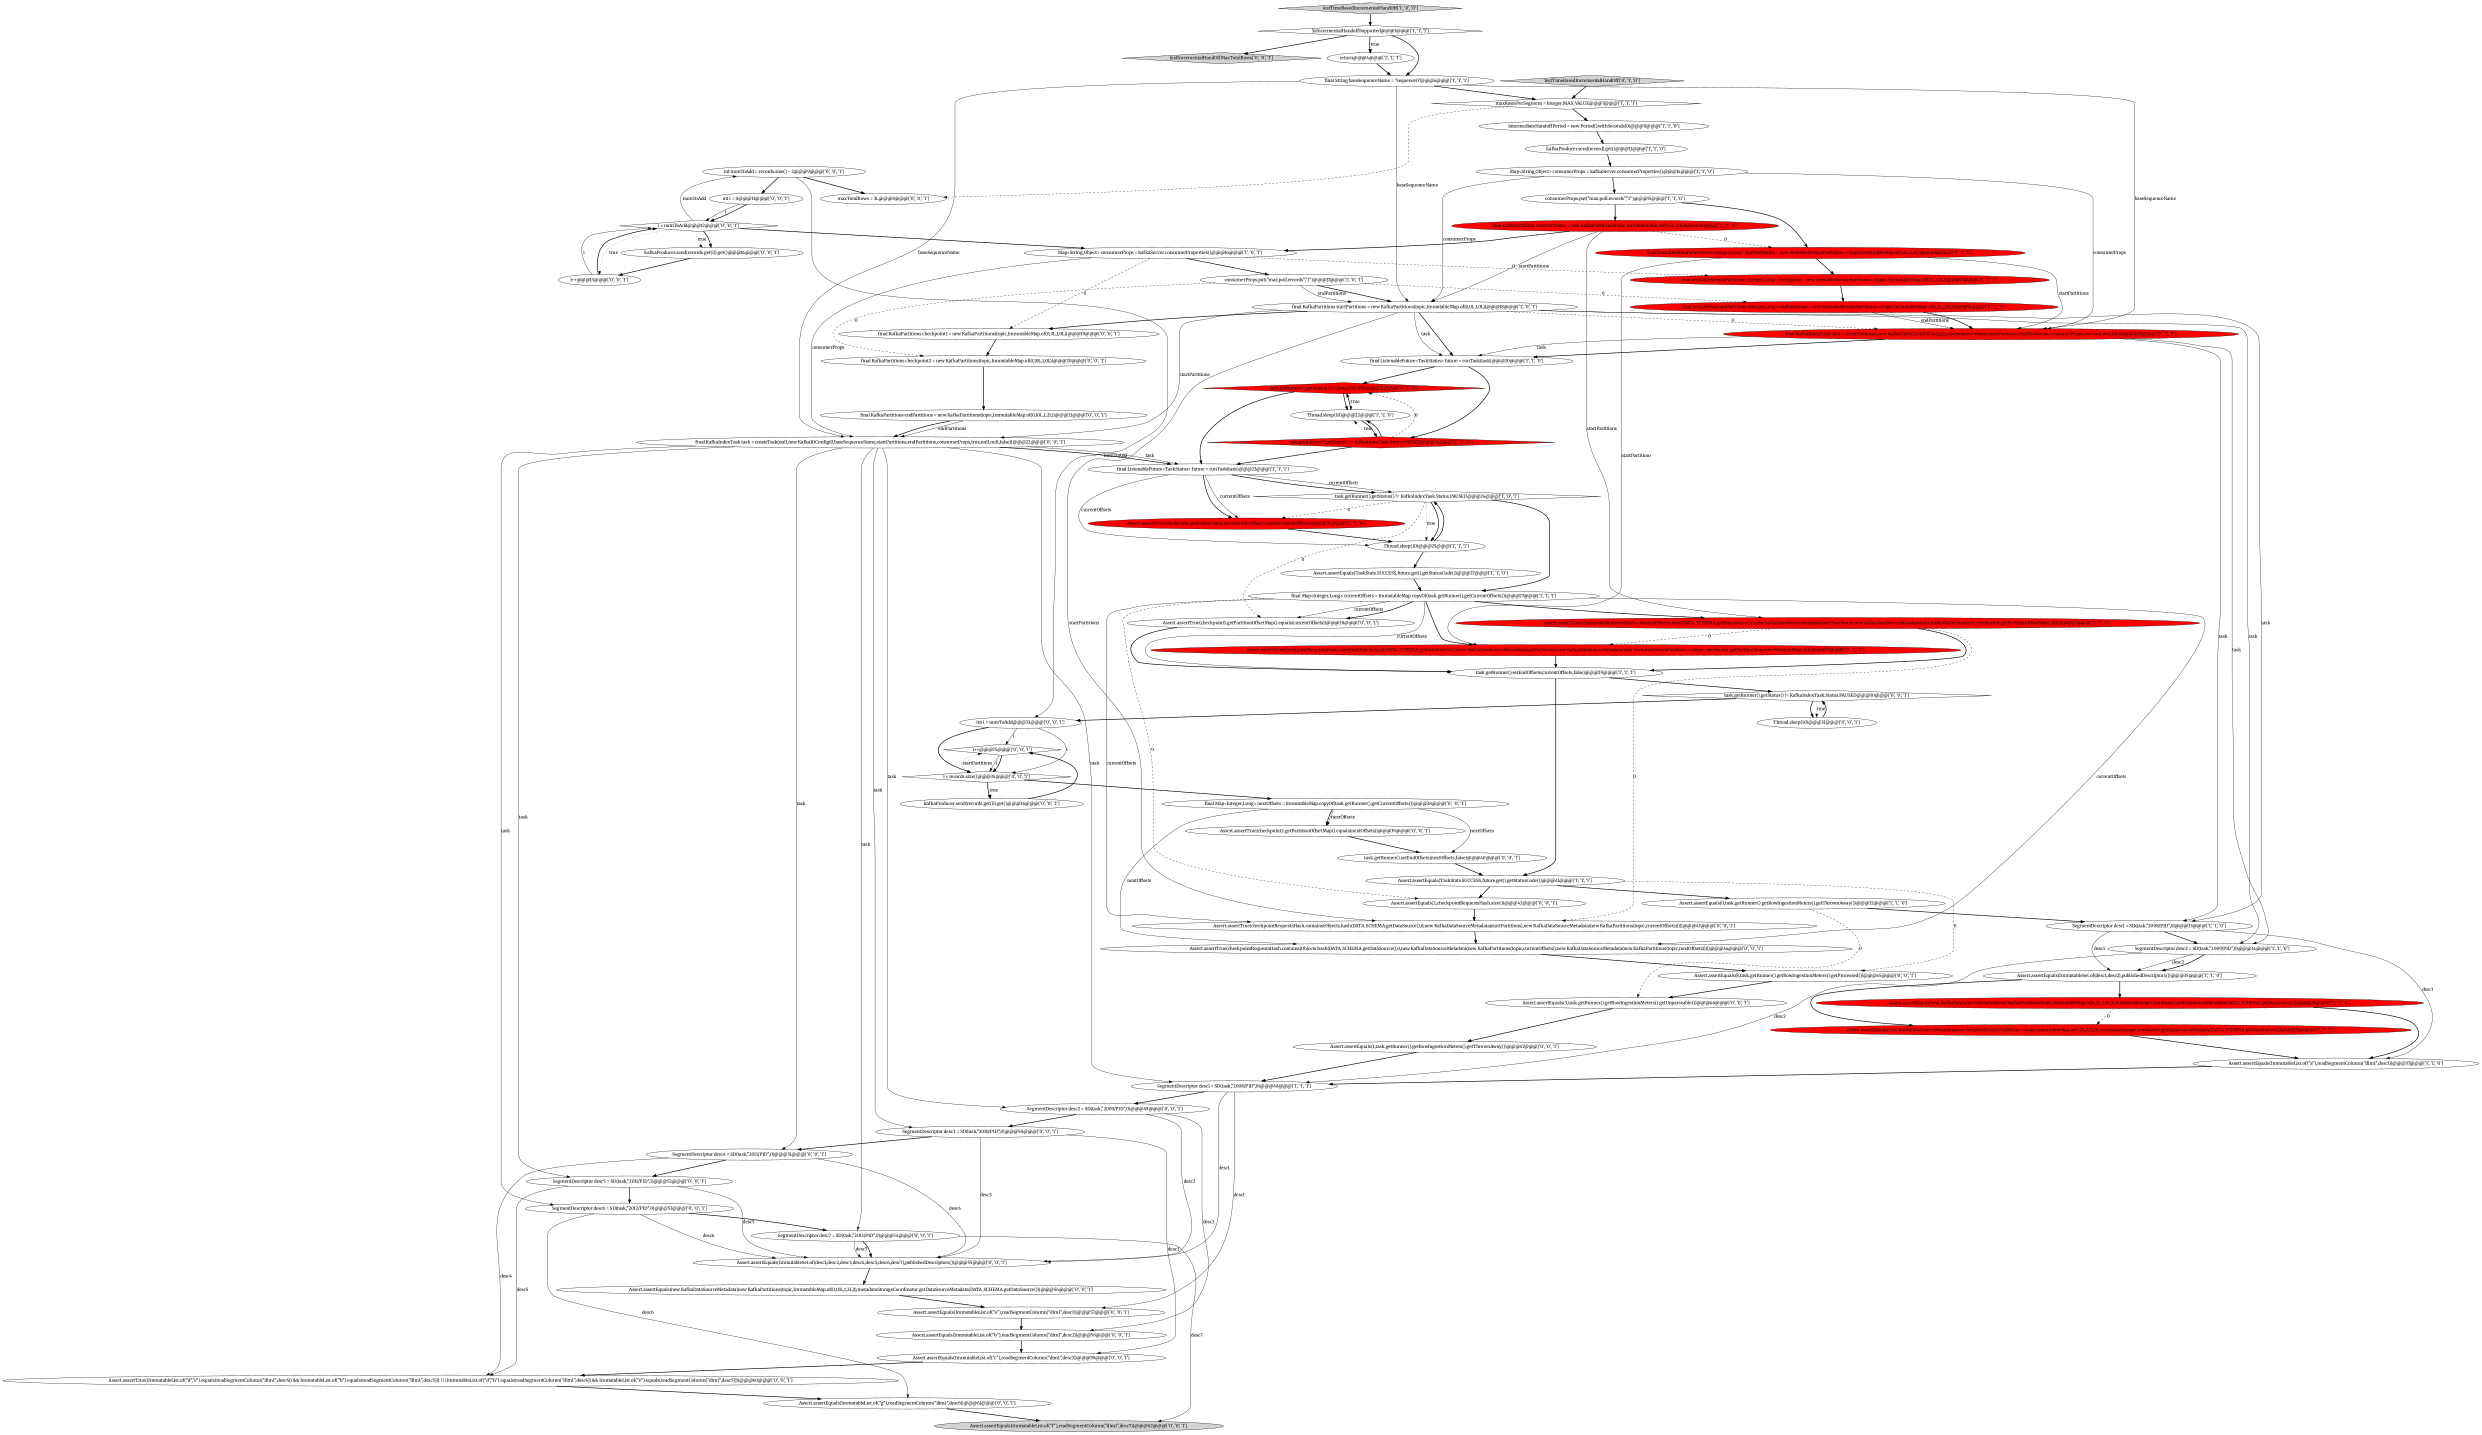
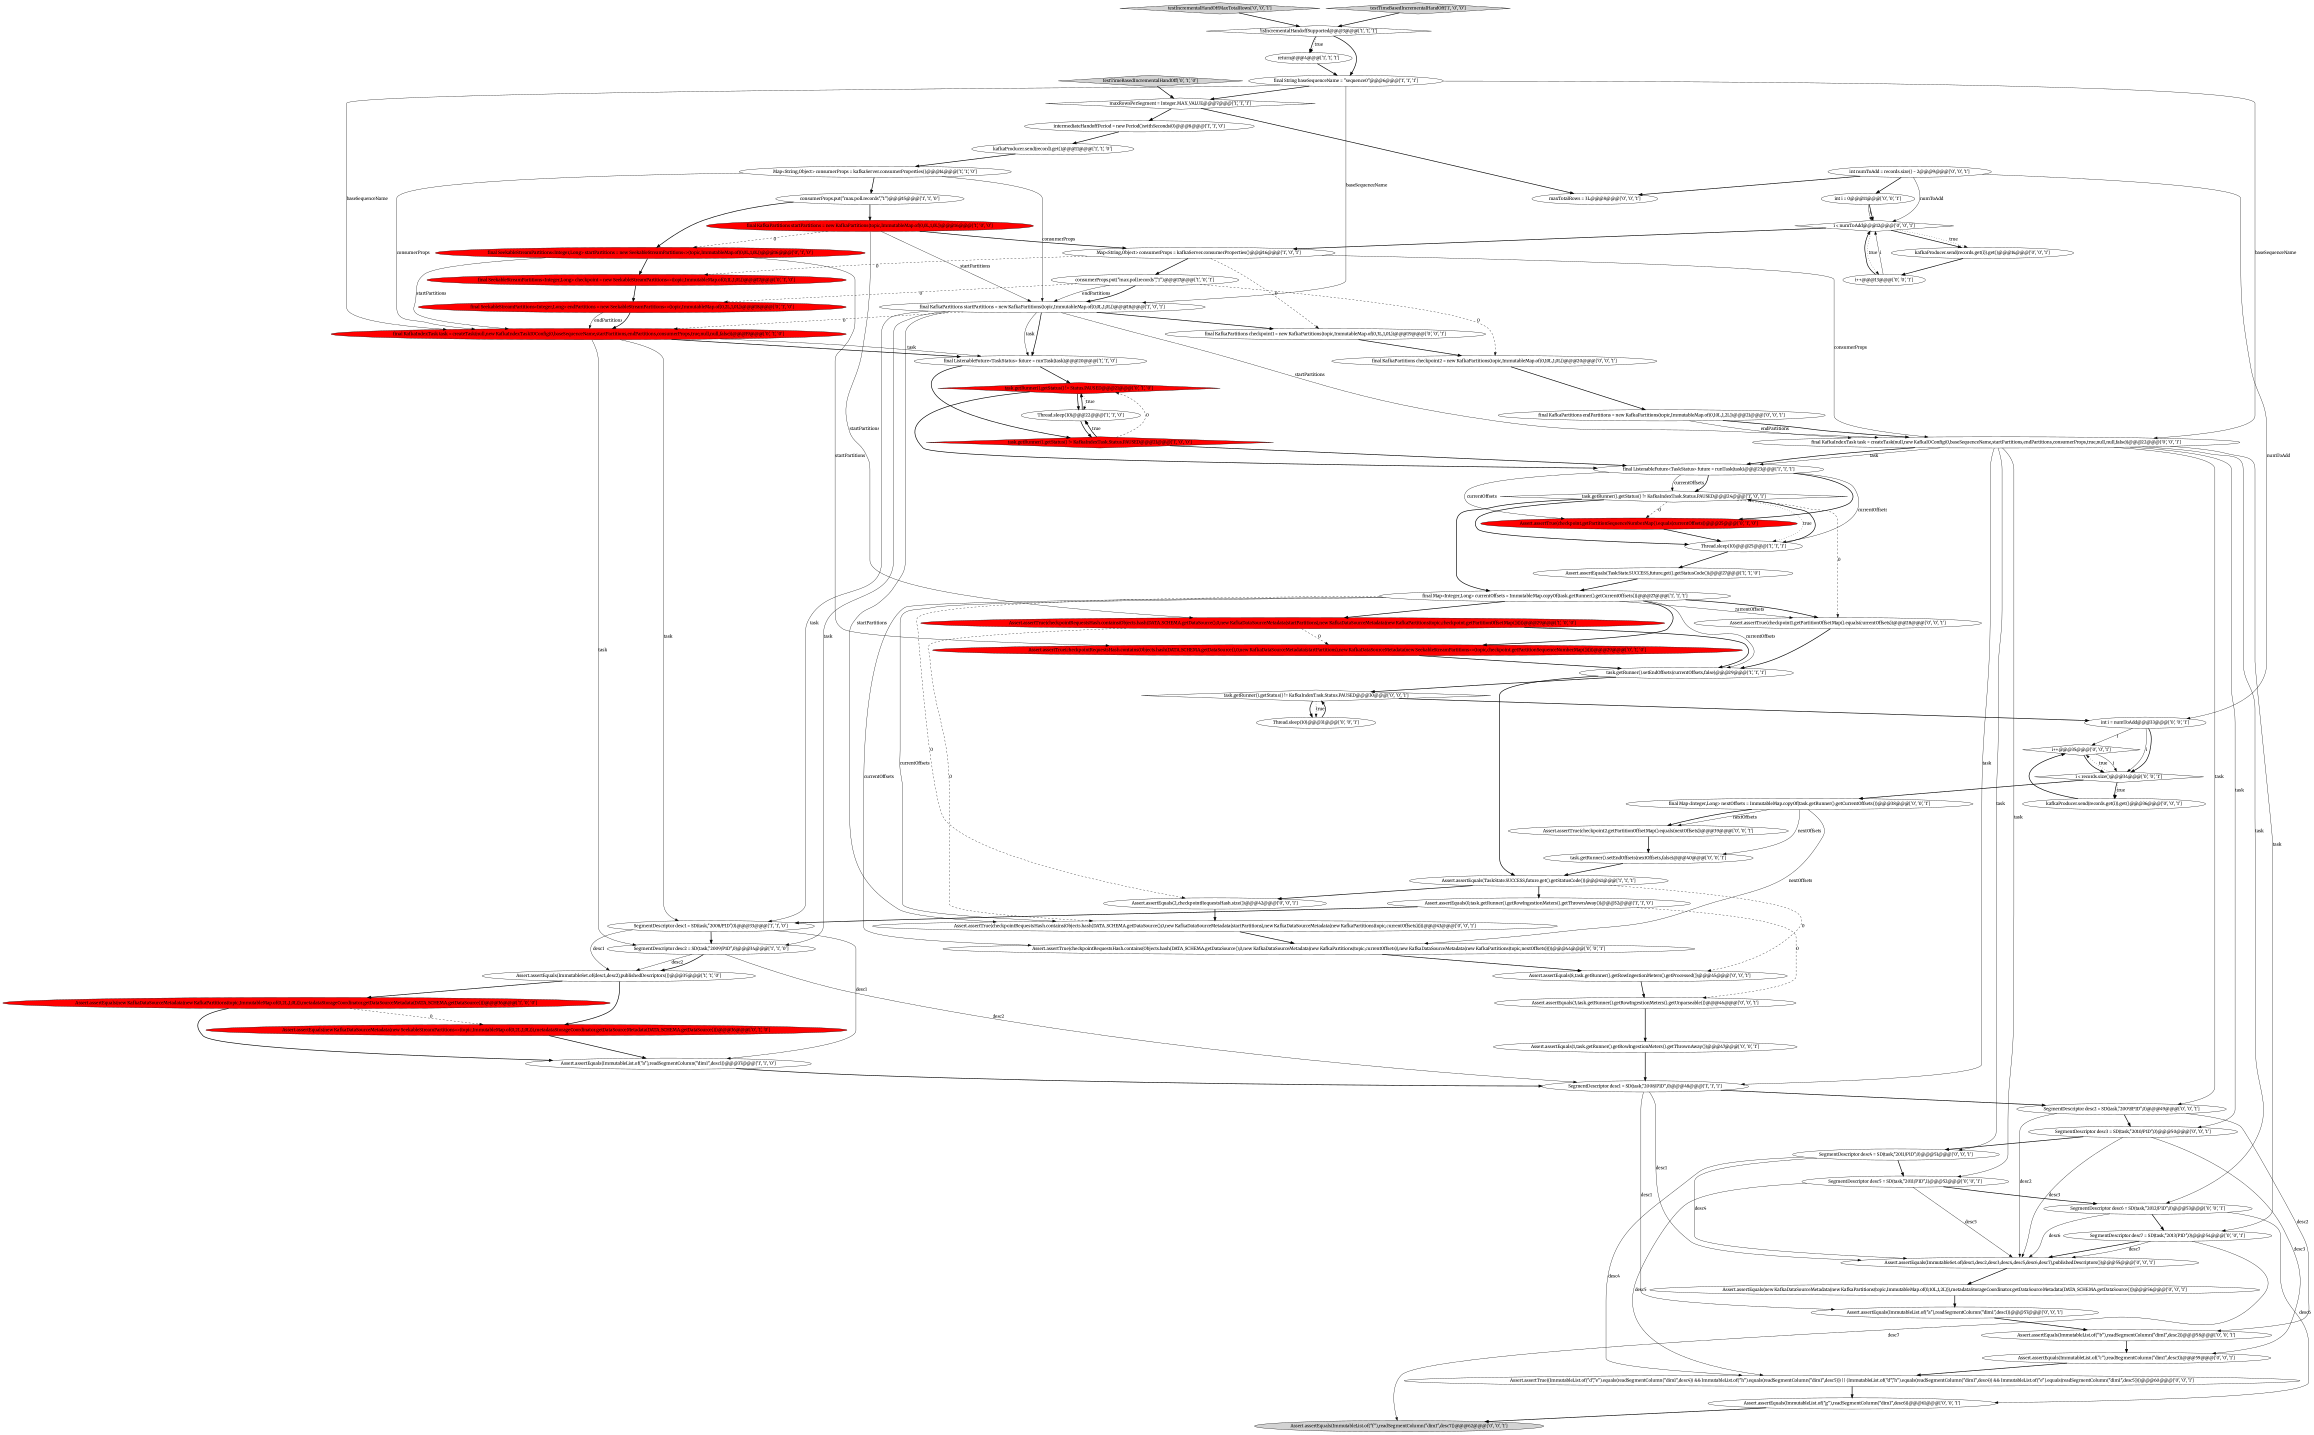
(1297, 44) -> (1268, 19)
(1248, 185) -> (1386, 150)
(692, 187) -> (1918, 204)
(978, 763) -> (2103, 763)
